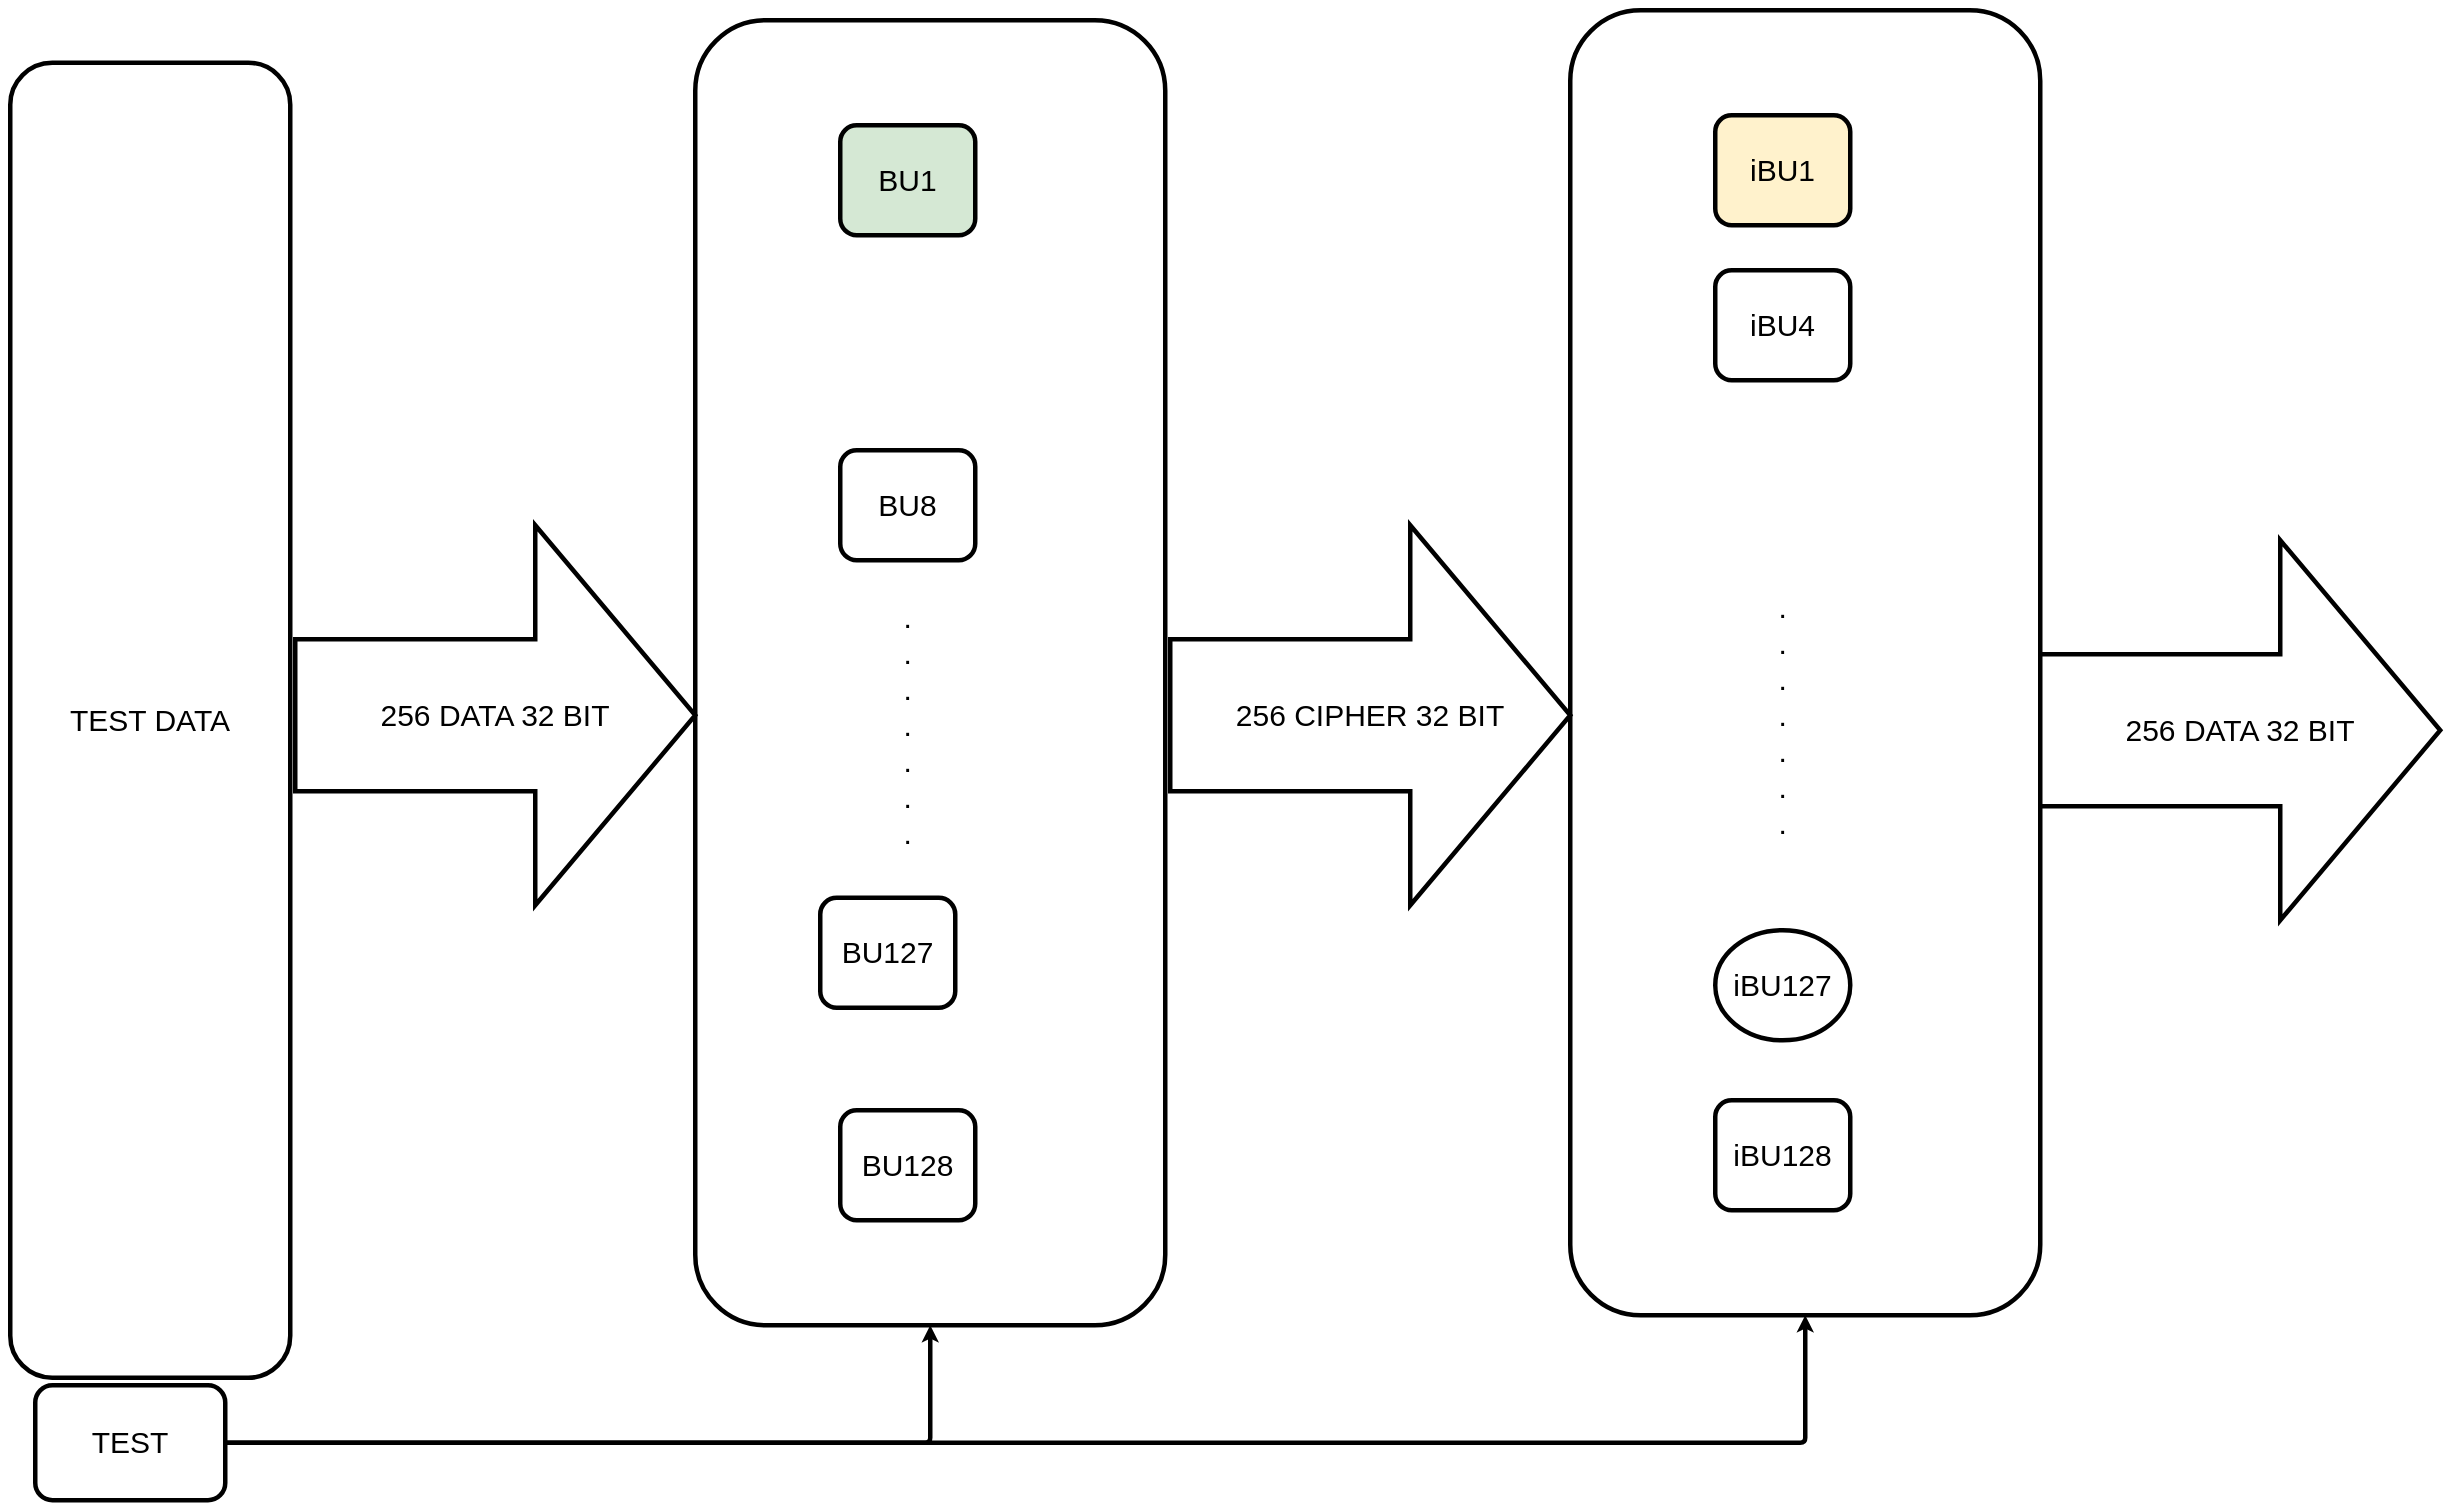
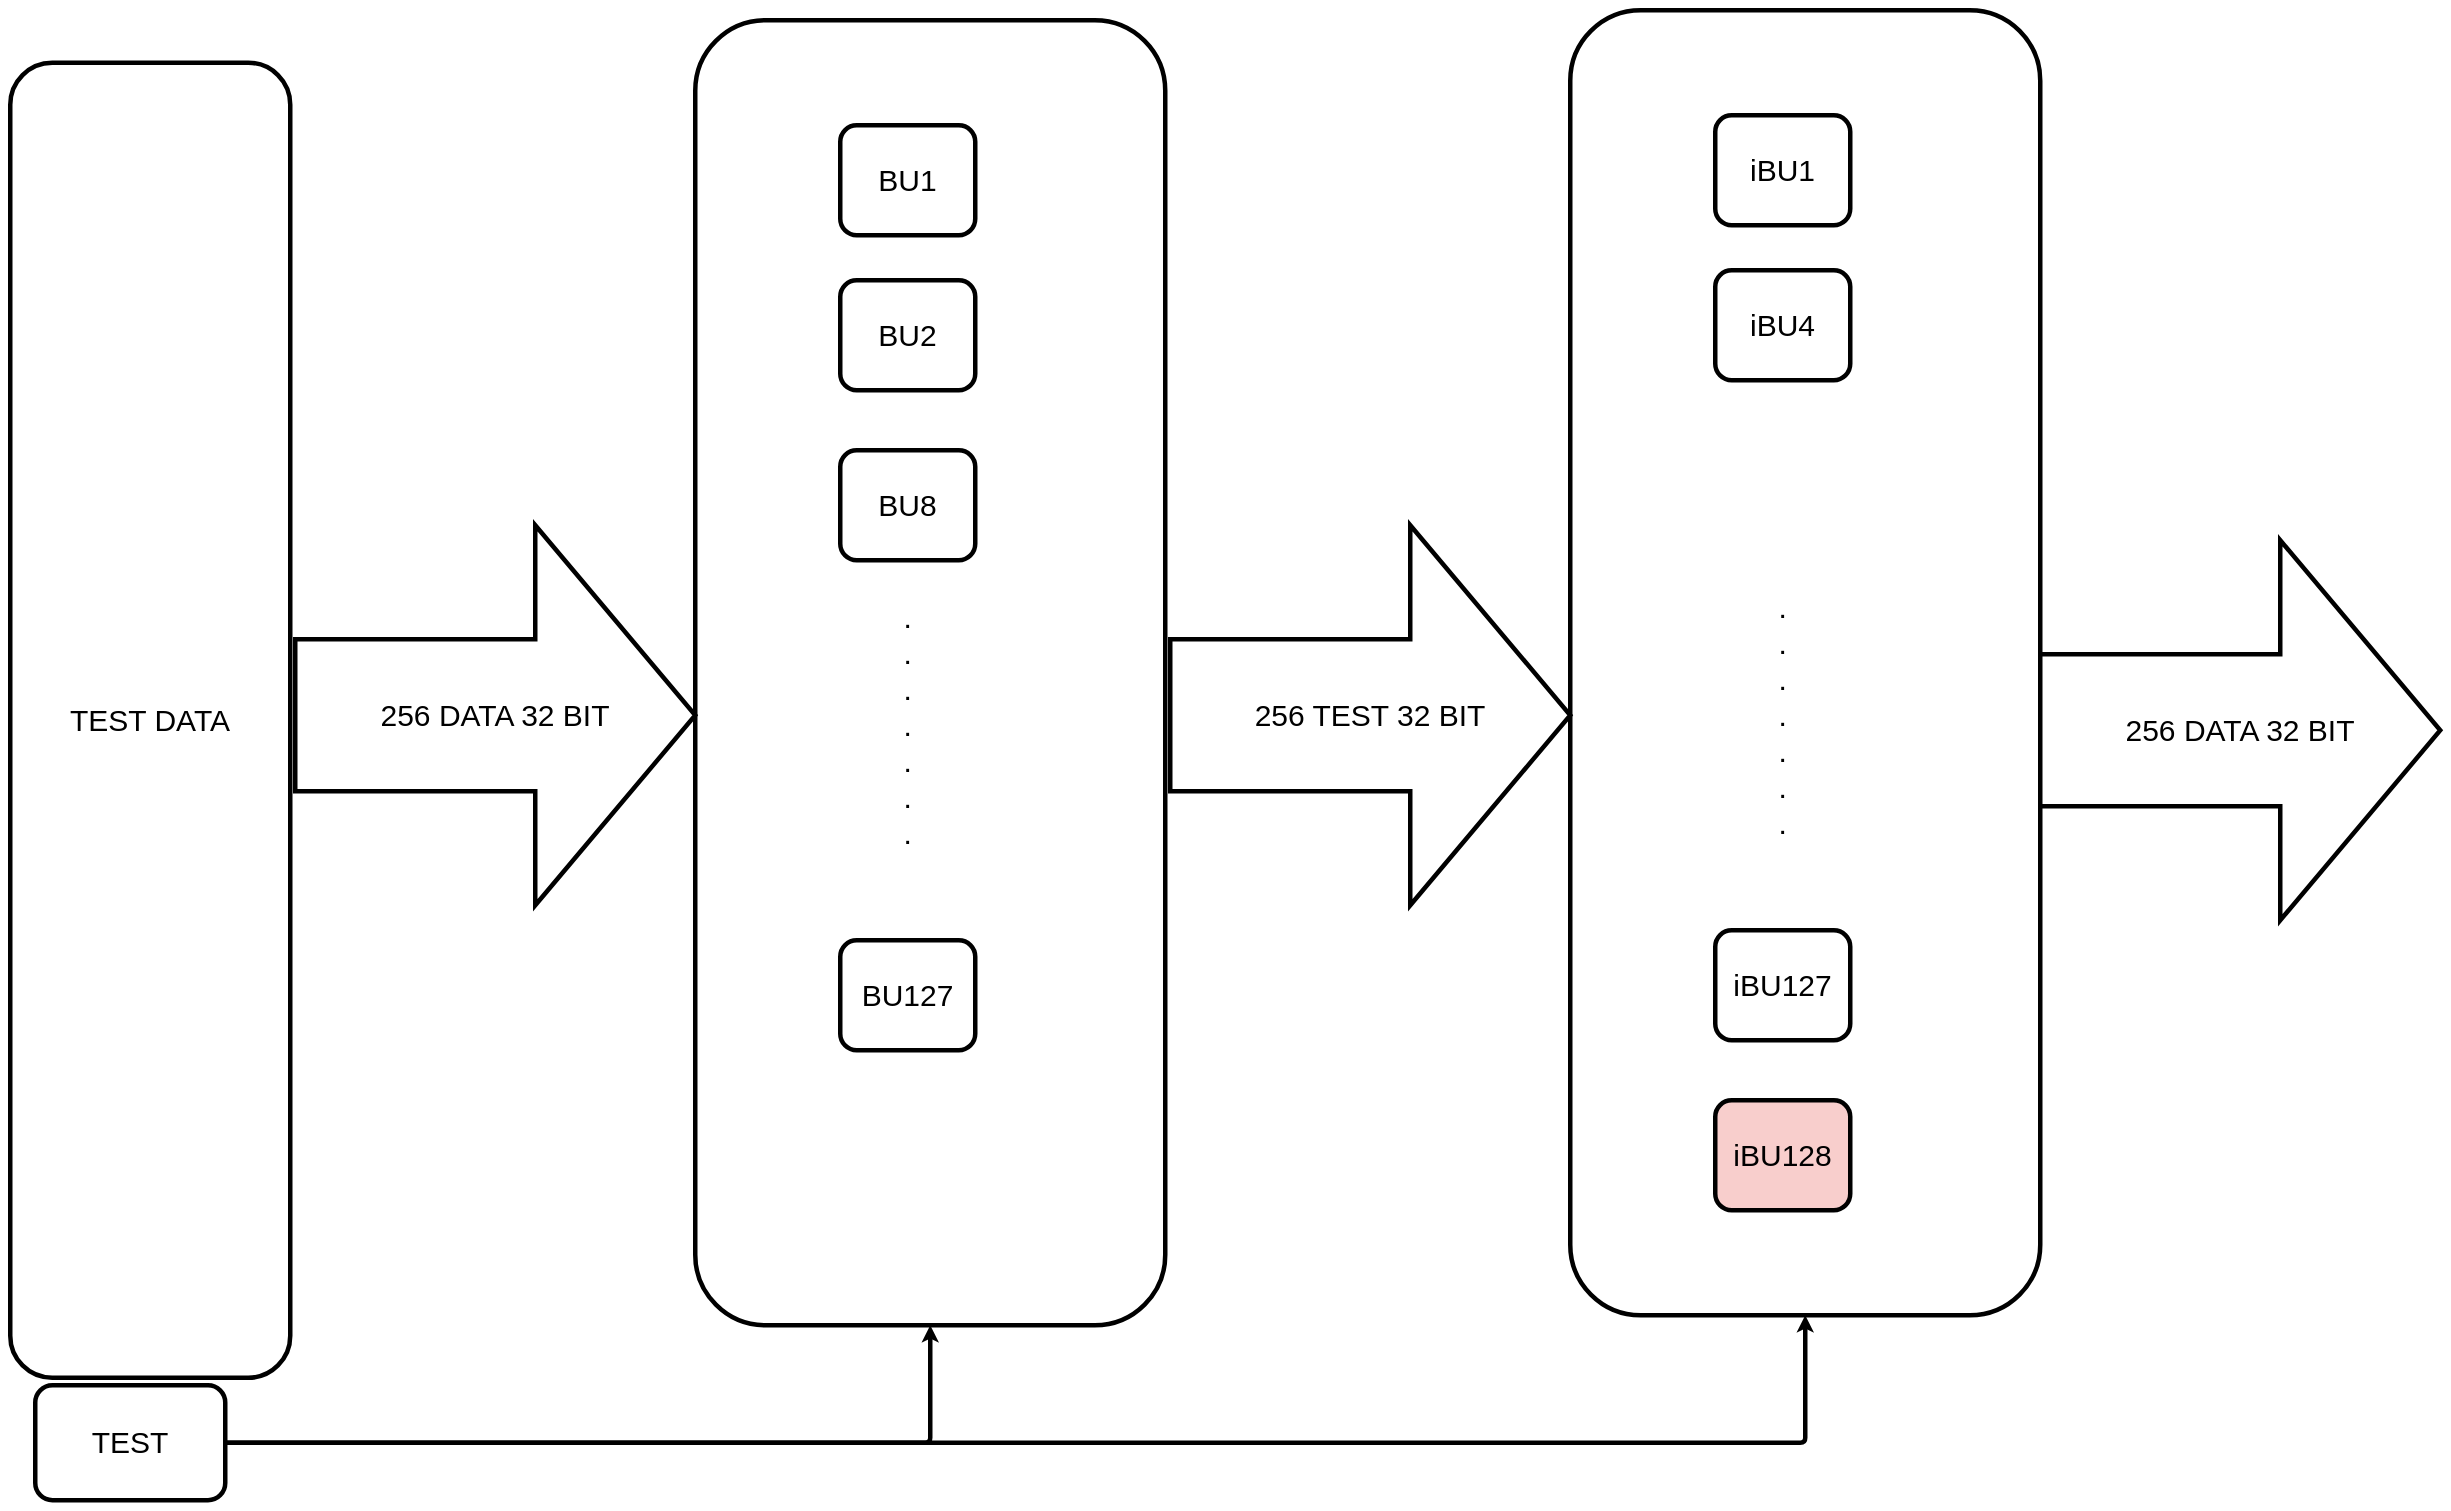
(1783, 170) -> (1783, 170)
(908, 180) -> (908, 180)
none -> (908, 335)
(1370, 715) -> (1370, 715)
(888, 953) -> (908, 995)
(1783, 985) -> (1783, 985)
(1783, 1155) -> (1783, 1155)
(908, 1165) -> none
